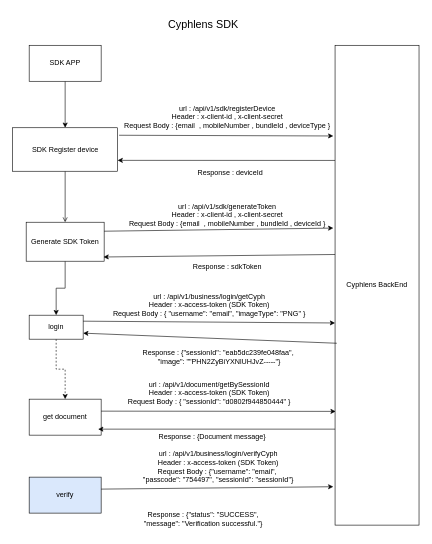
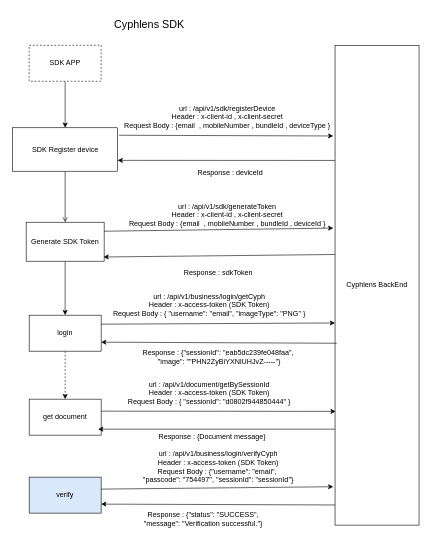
(203, 24) -> (149, 24)
(65, 63) -> (65, 63)
(227, 267) -> (218, 273)
(56, 327) -> (65, 333)
none -> (209, 505)
